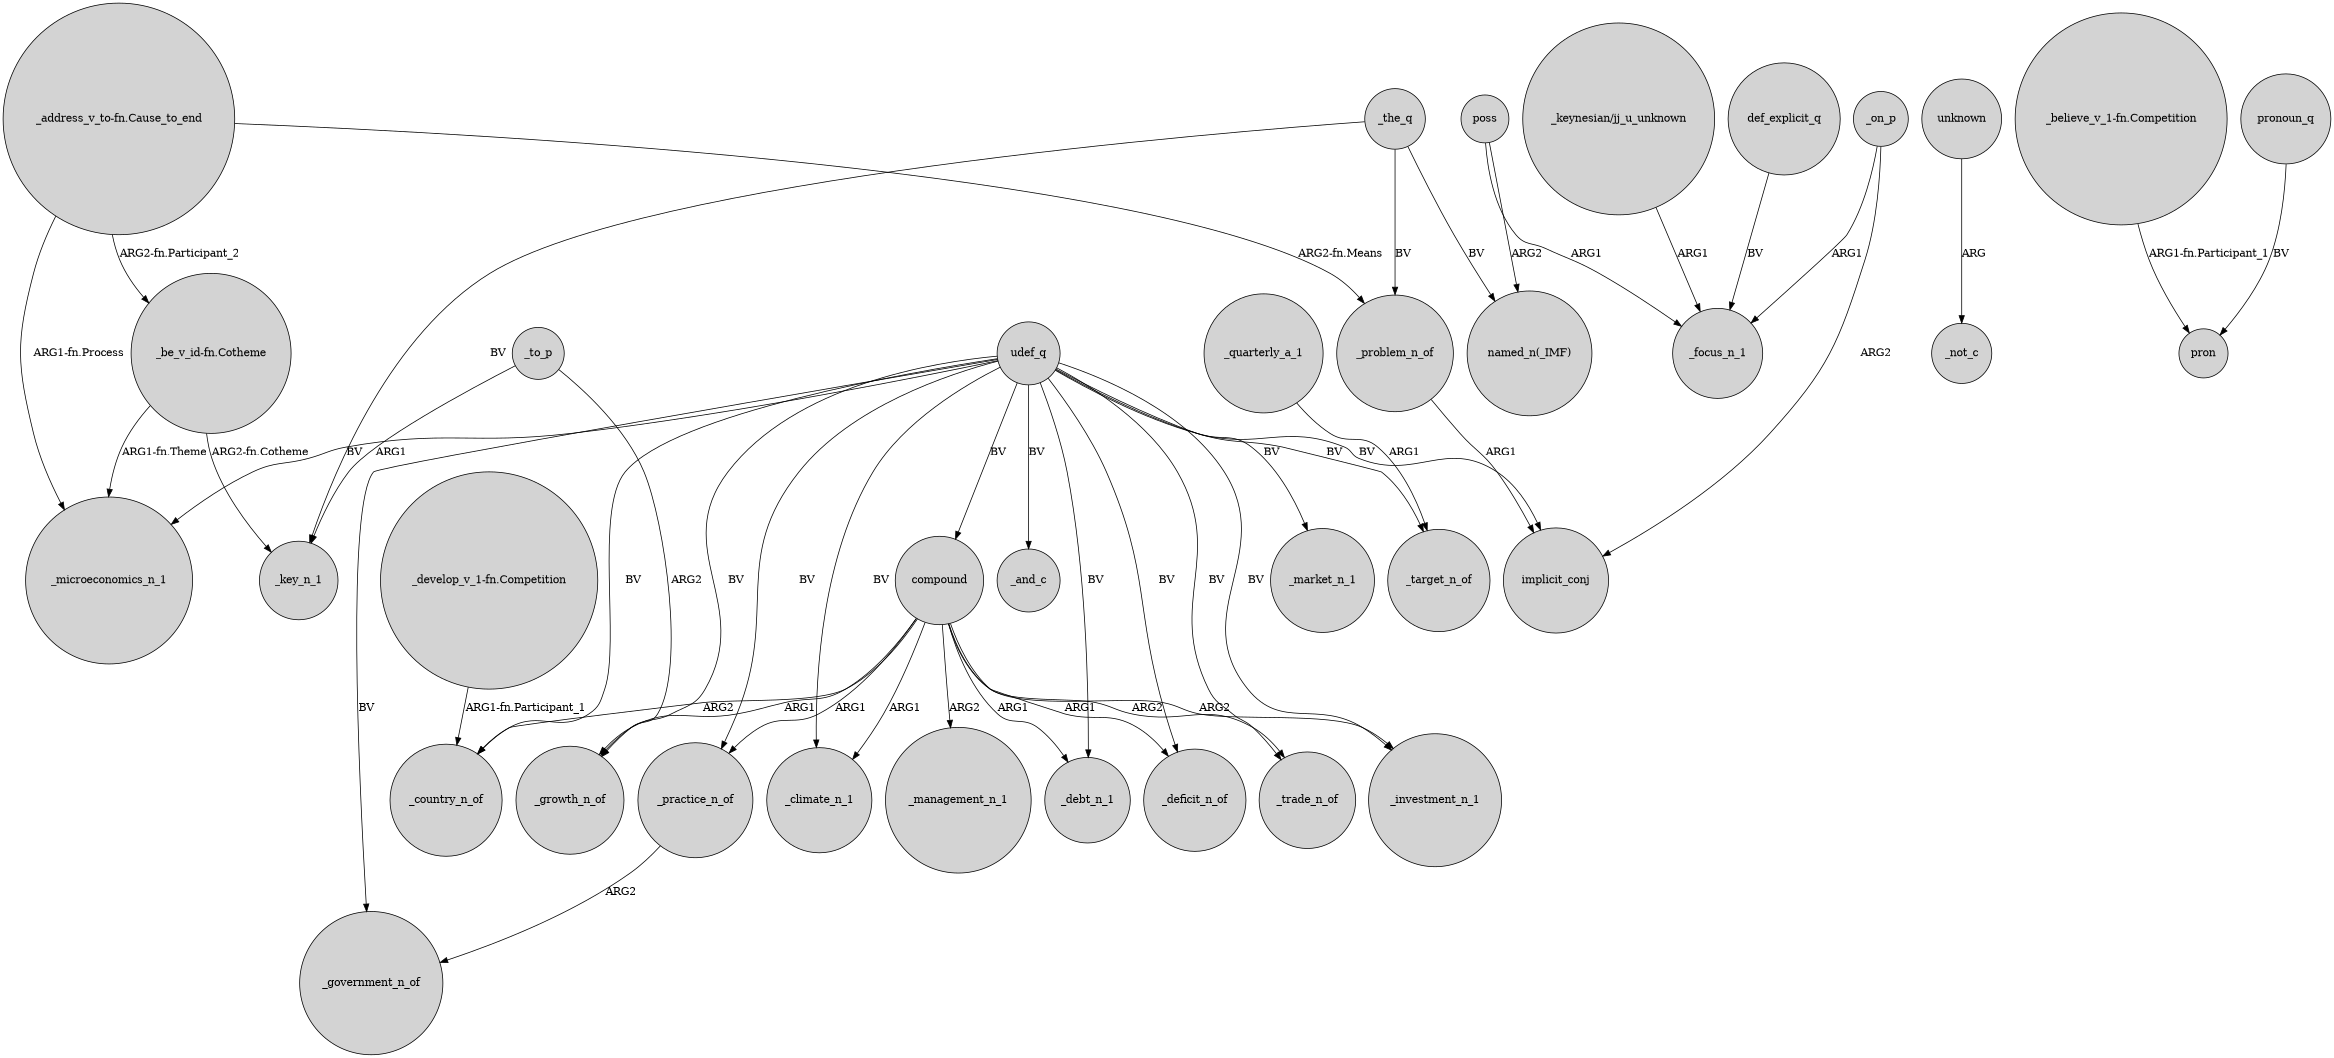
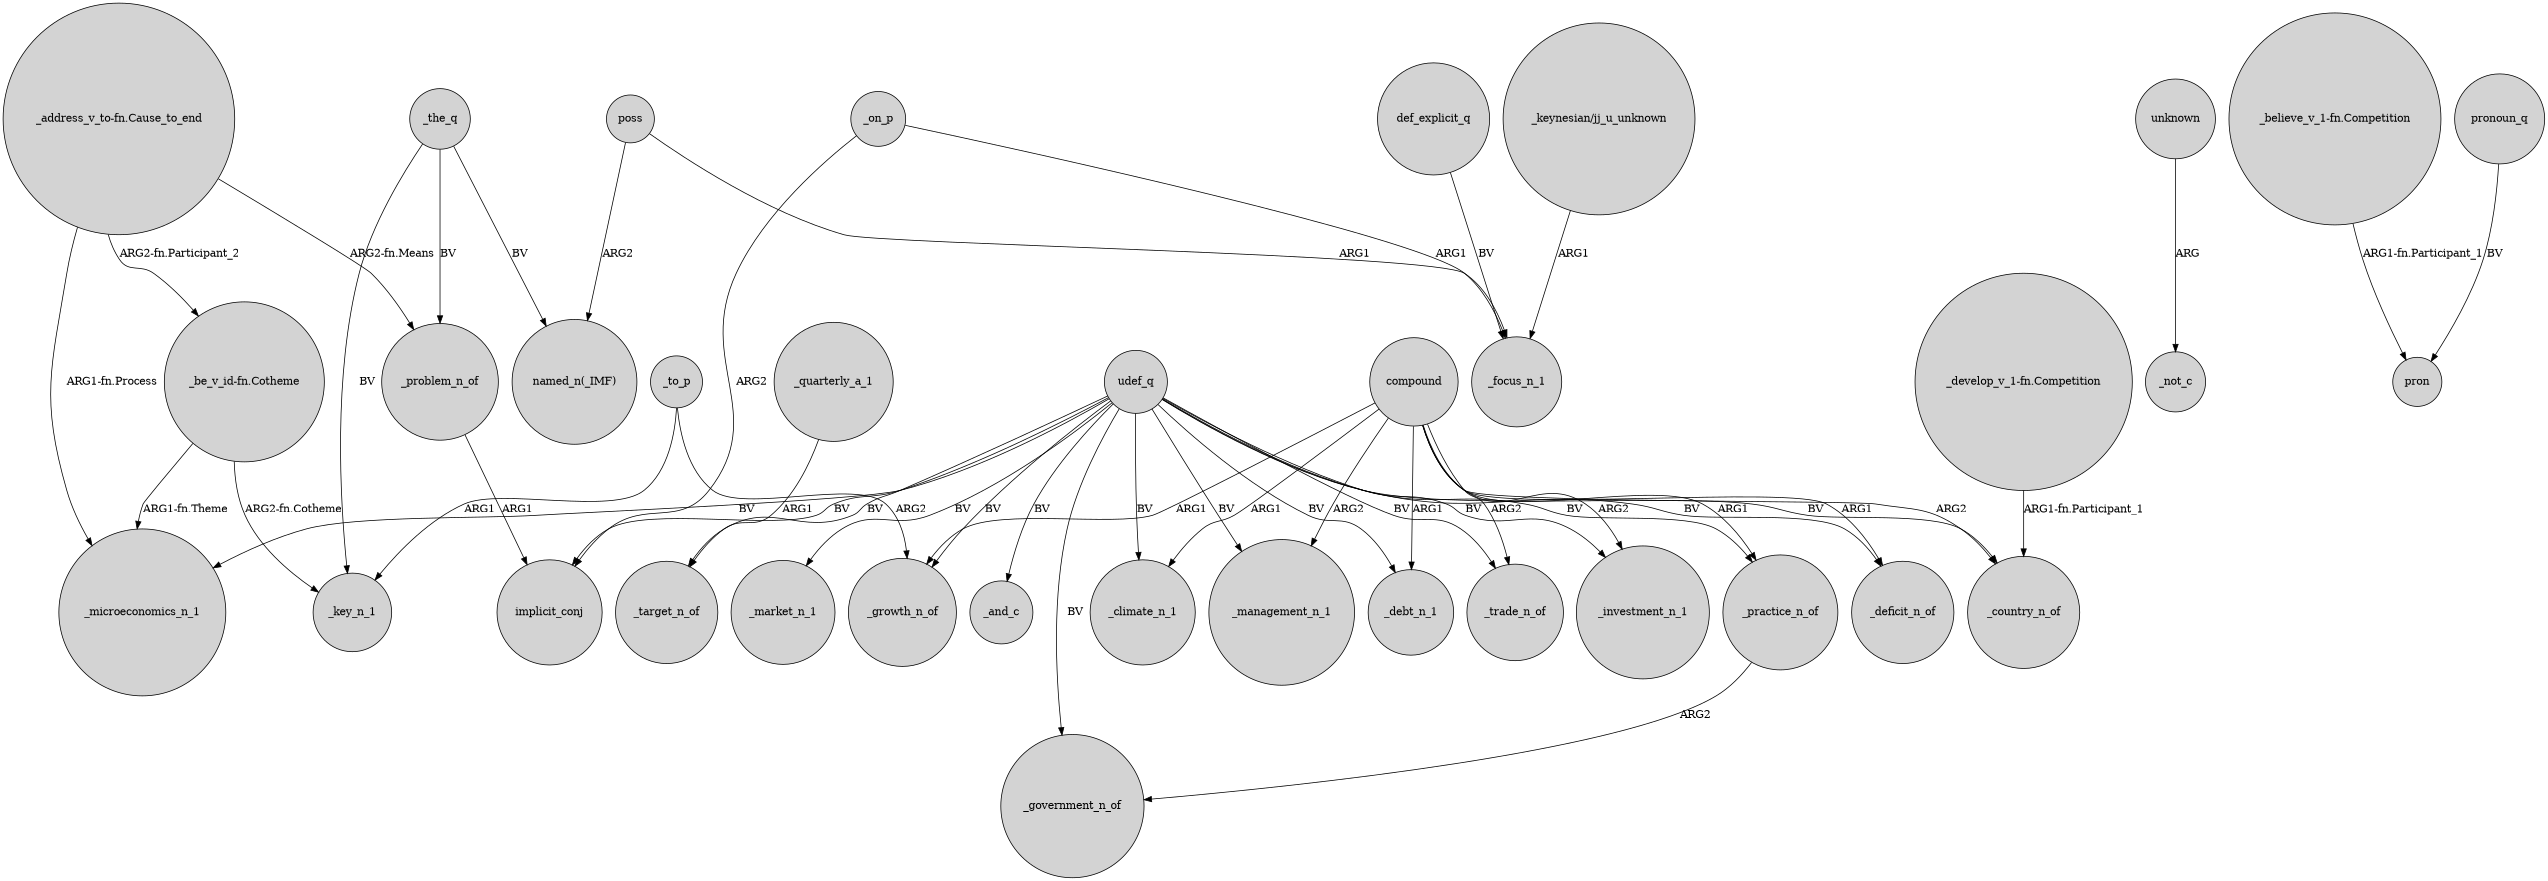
(988, 458) -> (1194, 477)
